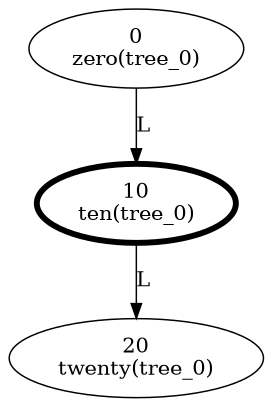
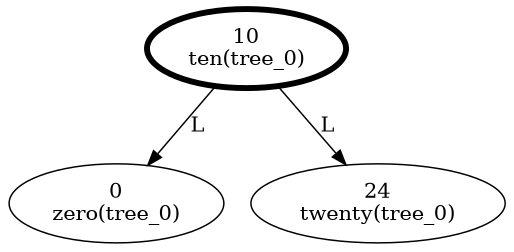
(136, 118) -> (187, 120)
(136, 358) -> (378, 203)
